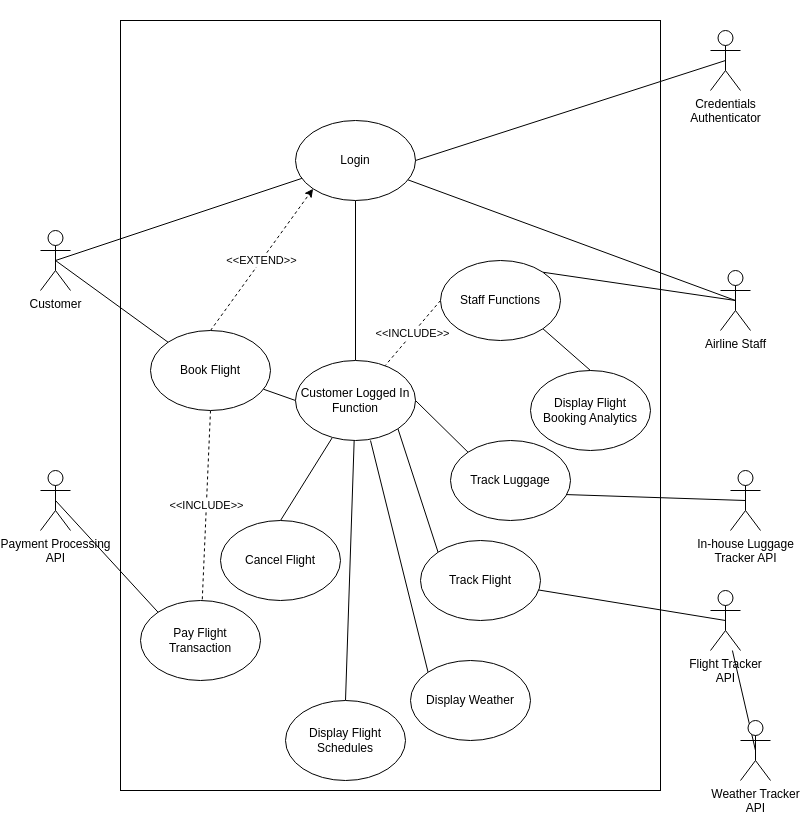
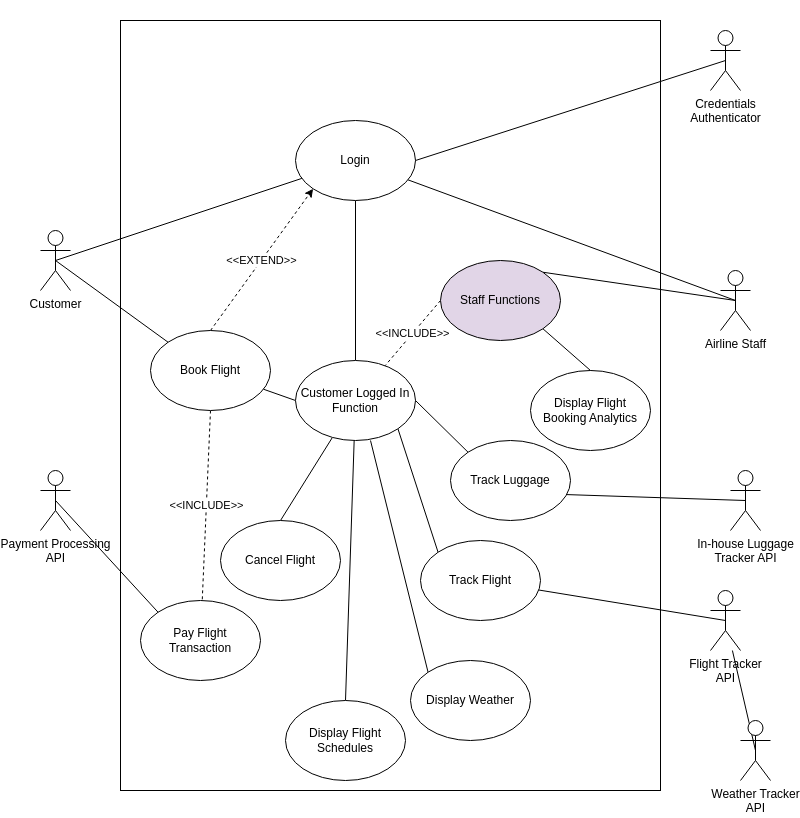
(501, 301) -> (501, 301)
